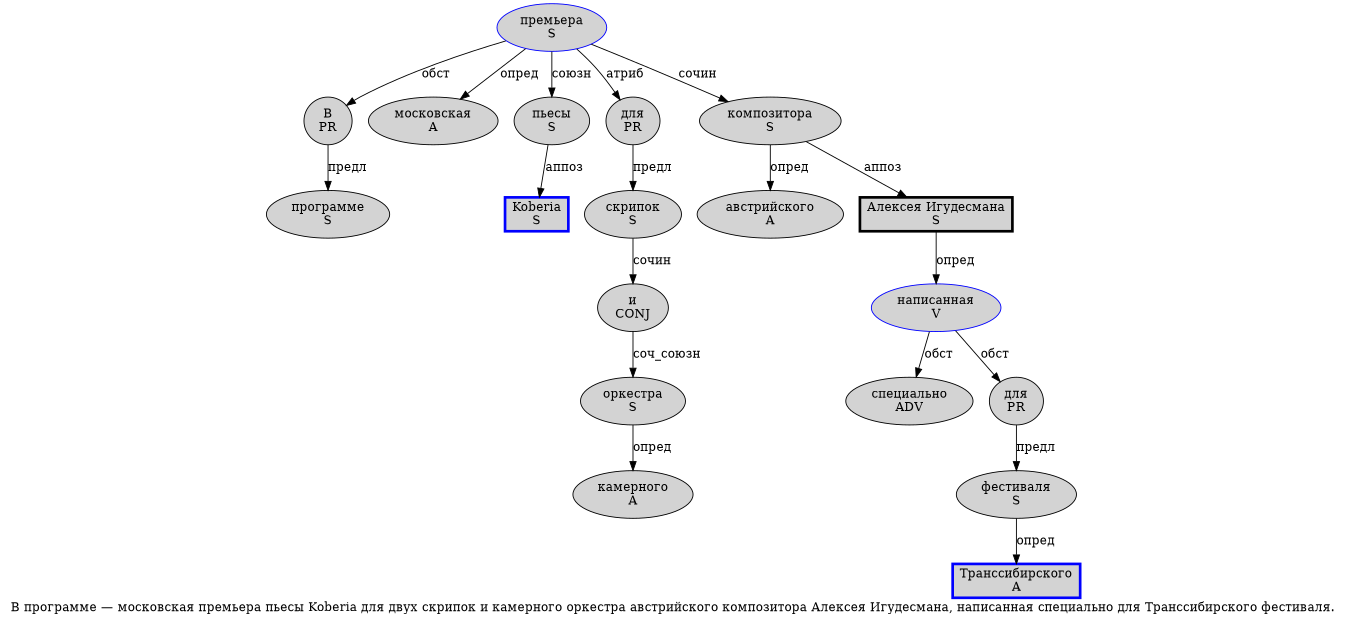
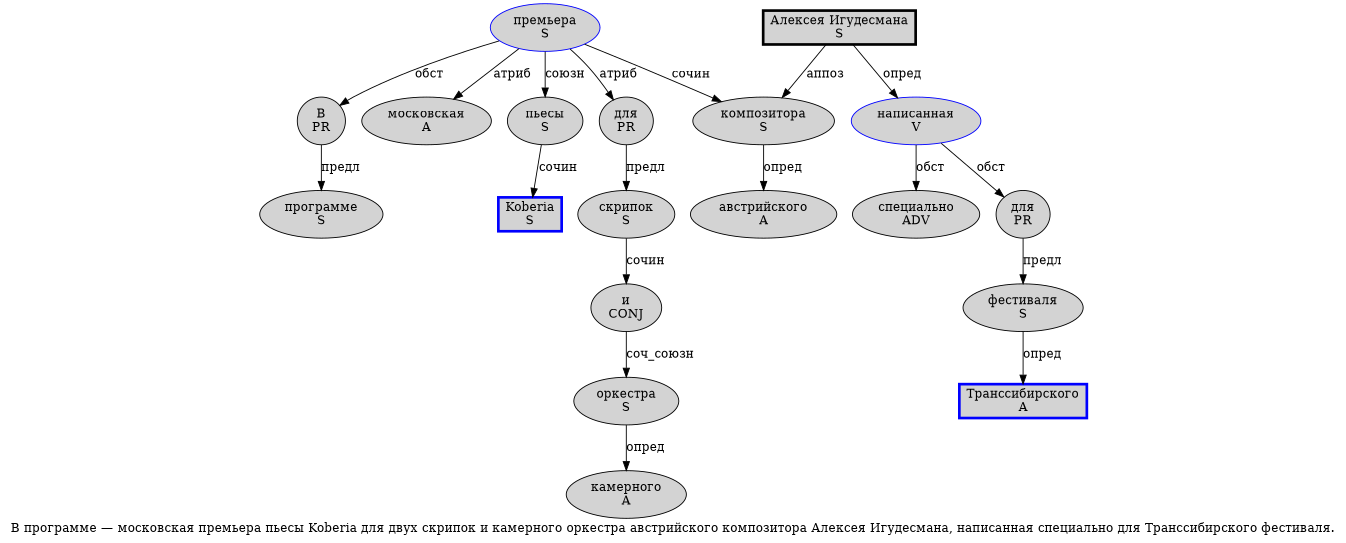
(519, 74) -> (513, 74)
(853, 167) -> (807, 68)
(565, 168) -> (558, 168)
